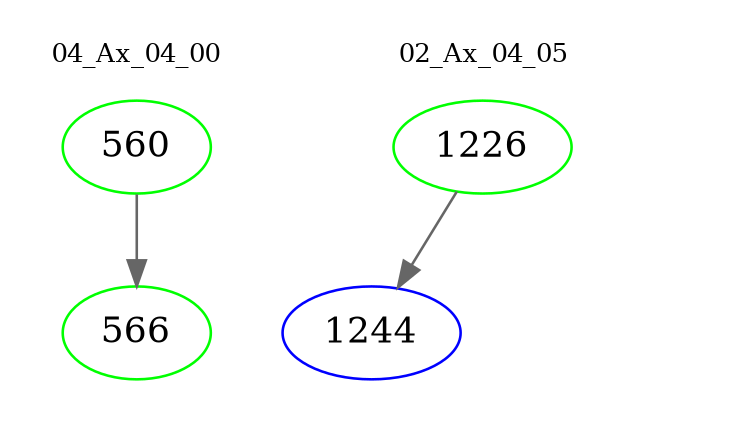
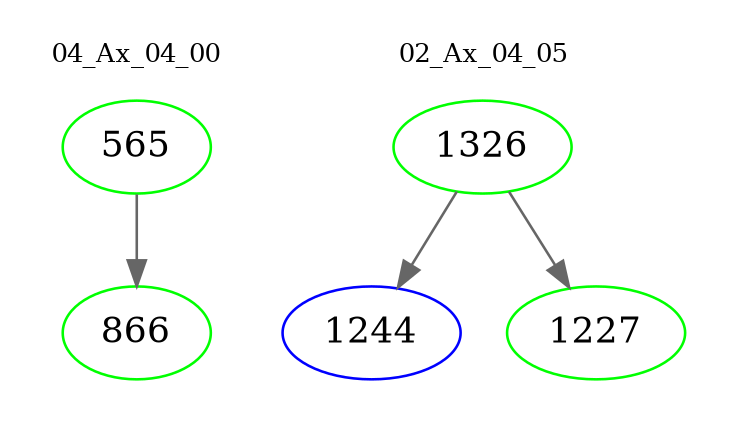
(137, 147) -> (137, 147)
(483, 147) -> (483, 147)
(137, 333) -> (137, 333)
none -> (596, 333)
